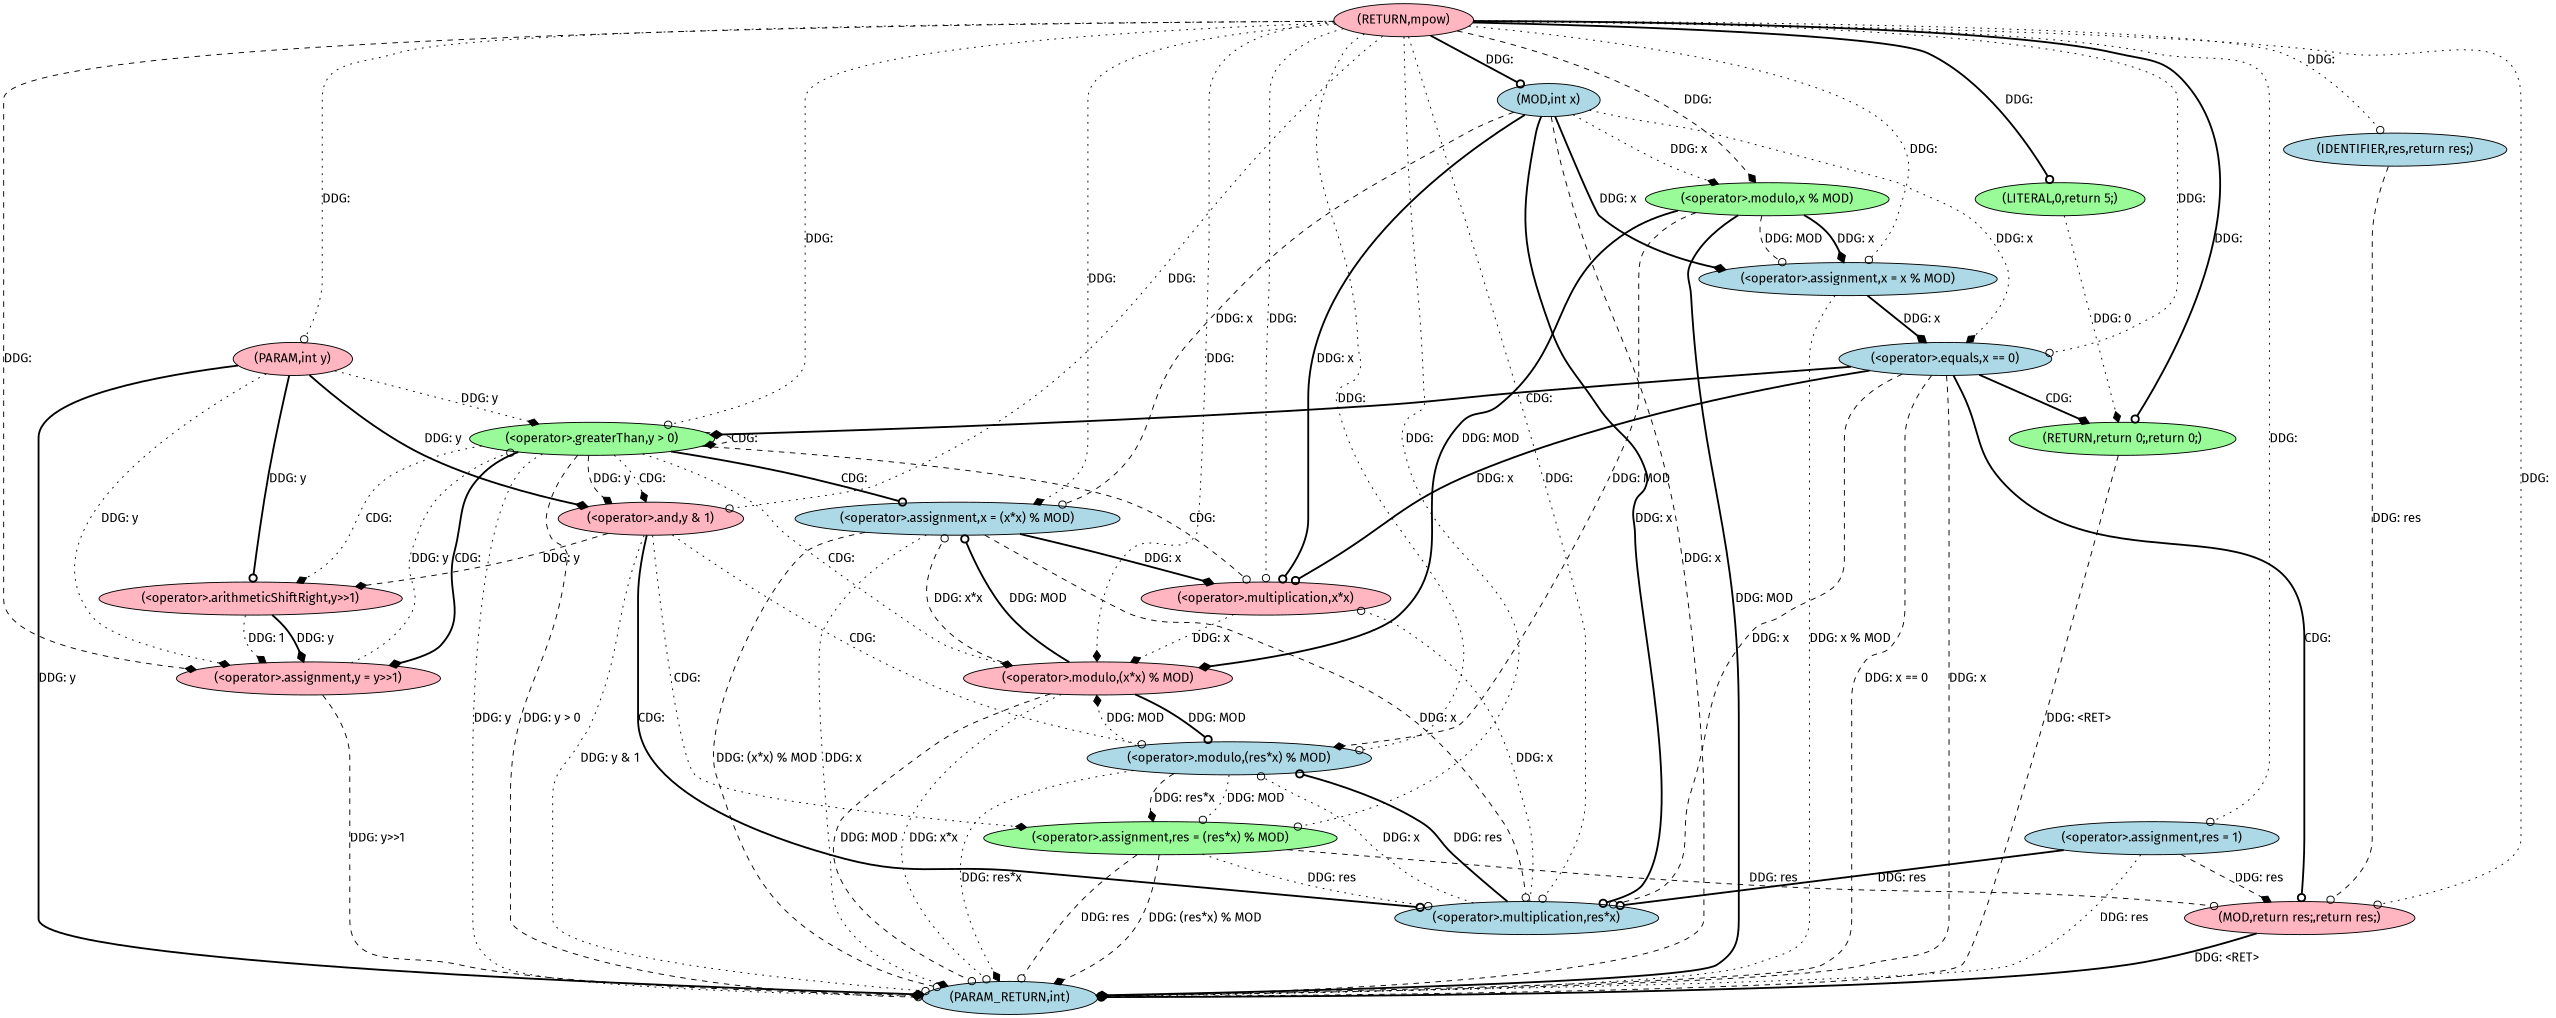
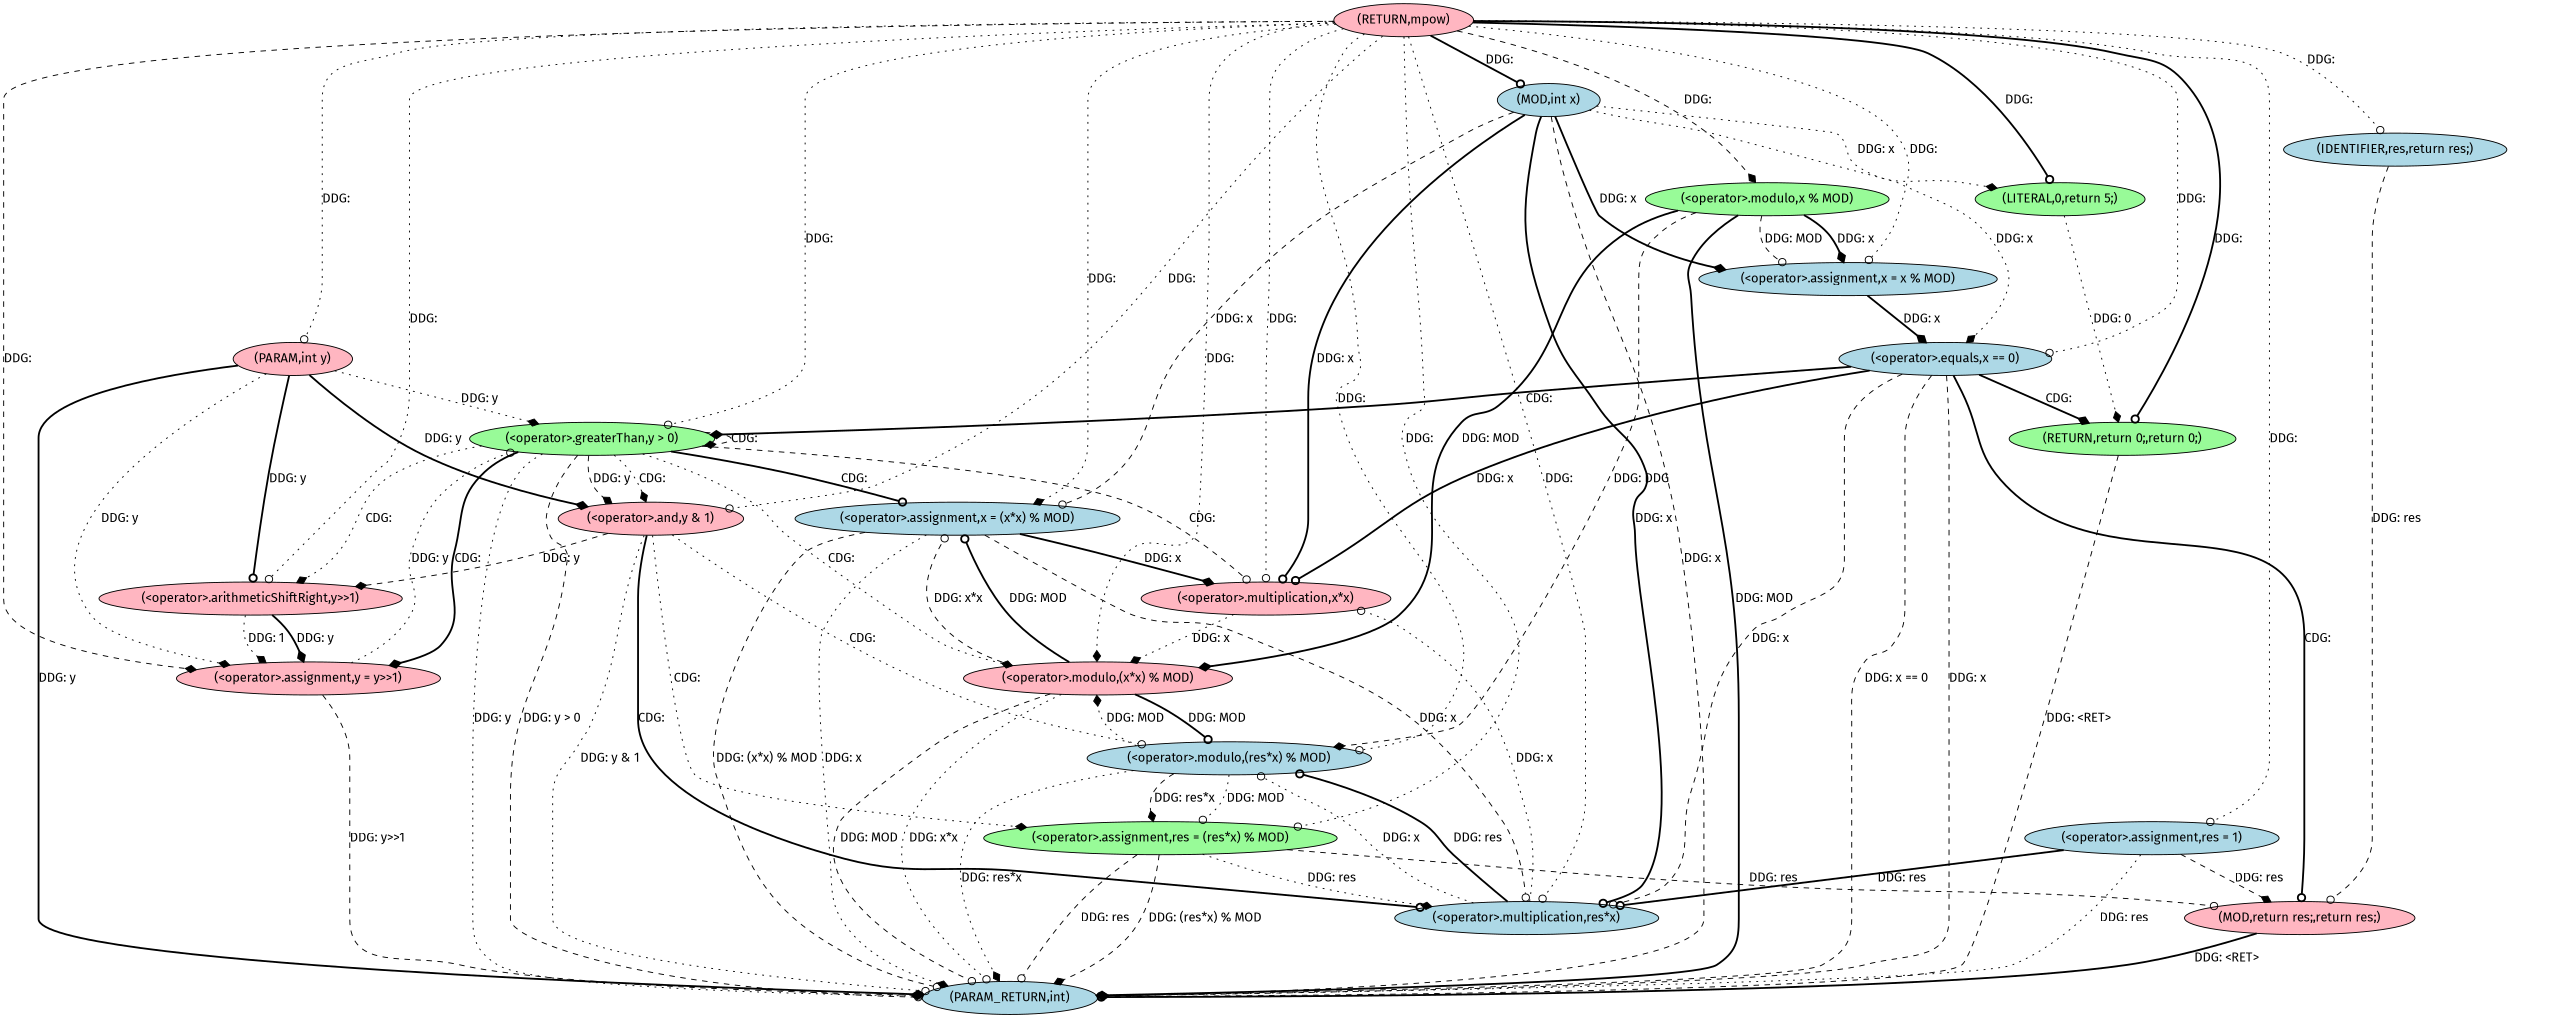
(2462, 50) -> (605, 60)
(1639, 151) -> (1802, 129)
(1641, 479) -> (1641, 479)
(1310, 886) -> (1310, 886)
(1783, 954) -> none
